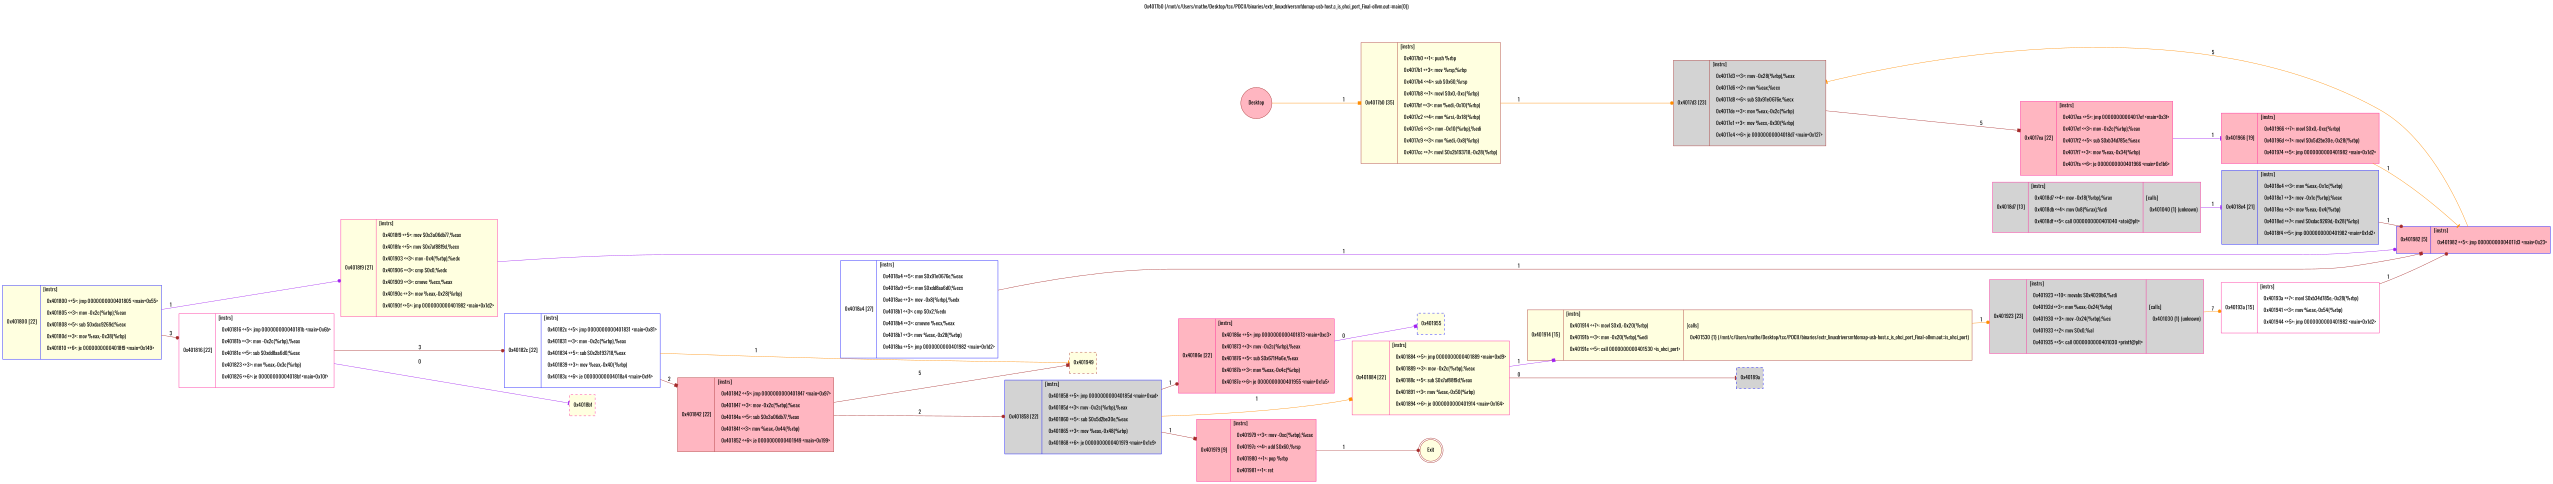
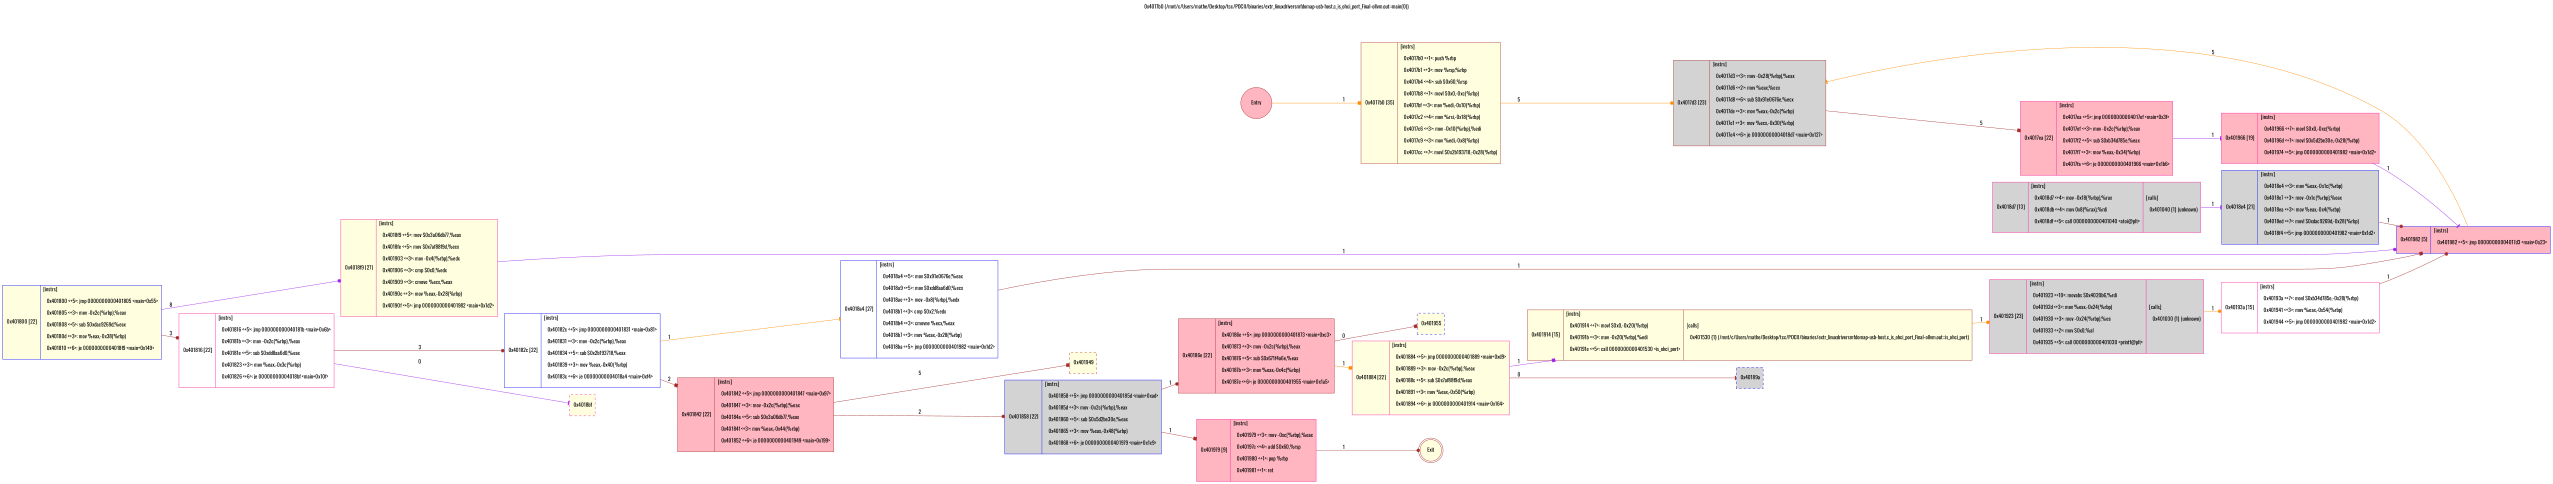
(1518, 100) -> (1518, 100)
(1256, 103) -> (1256, 103)
(2417, 192) -> (2417, 192)
(170, 305) -> (170, 305)
(2212, 309) -> (2212, 309)
(1374, 334) -> (1374, 334)
(1256, 356) -> (1256, 356)
(864, 359) -> (749, 330)
(1255, 411) -> (1341, 367)
